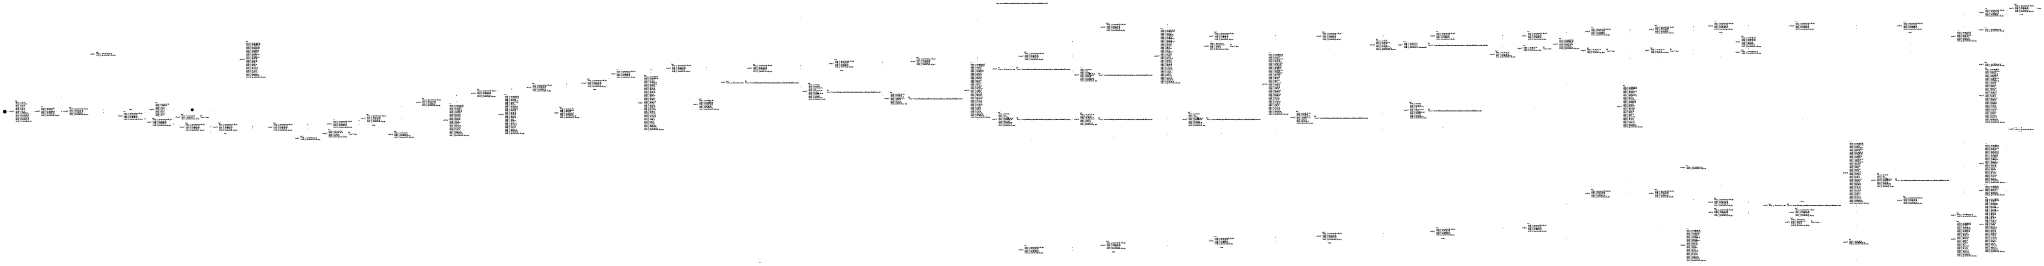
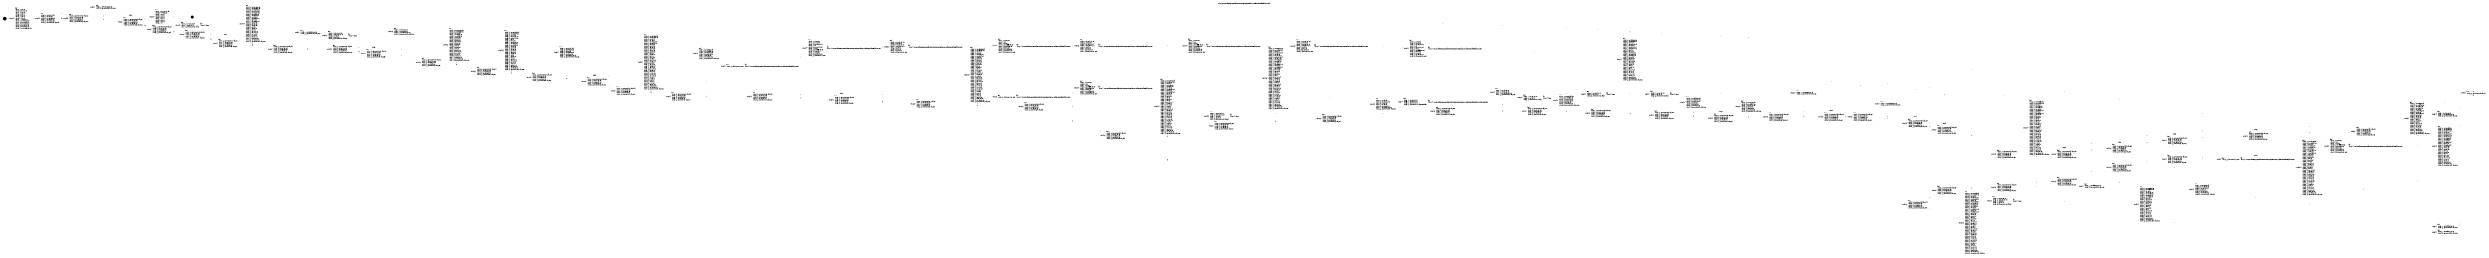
none -> (1944, 130)
none -> (2119, 168)
(1598, 194) -> none
